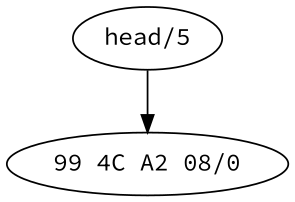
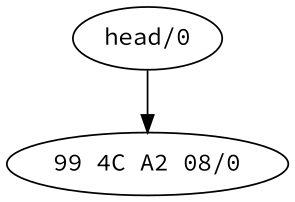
(148, 38) -> (148, 38)
